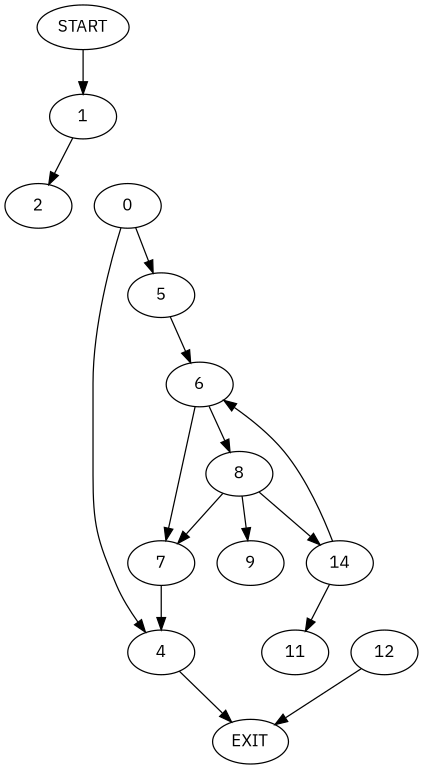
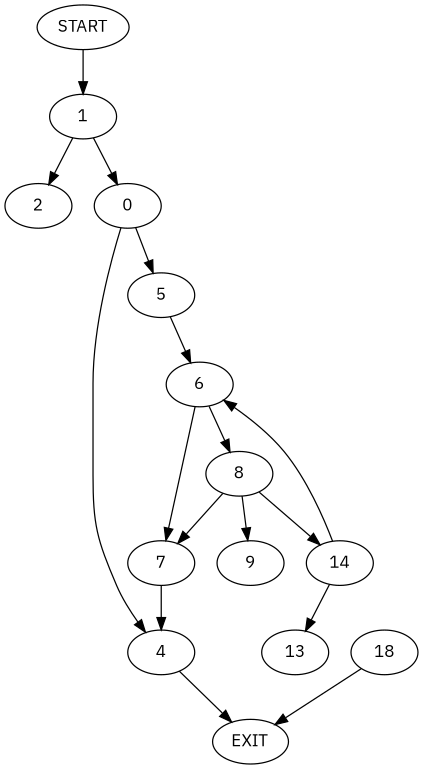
none -> (103, 156)
(295, 652) -> (295, 652)
(384, 652) -> (384, 652)
